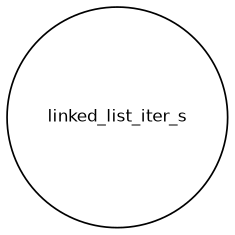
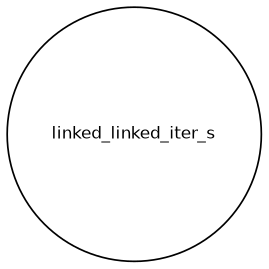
(117, 117) -> (134, 134)
